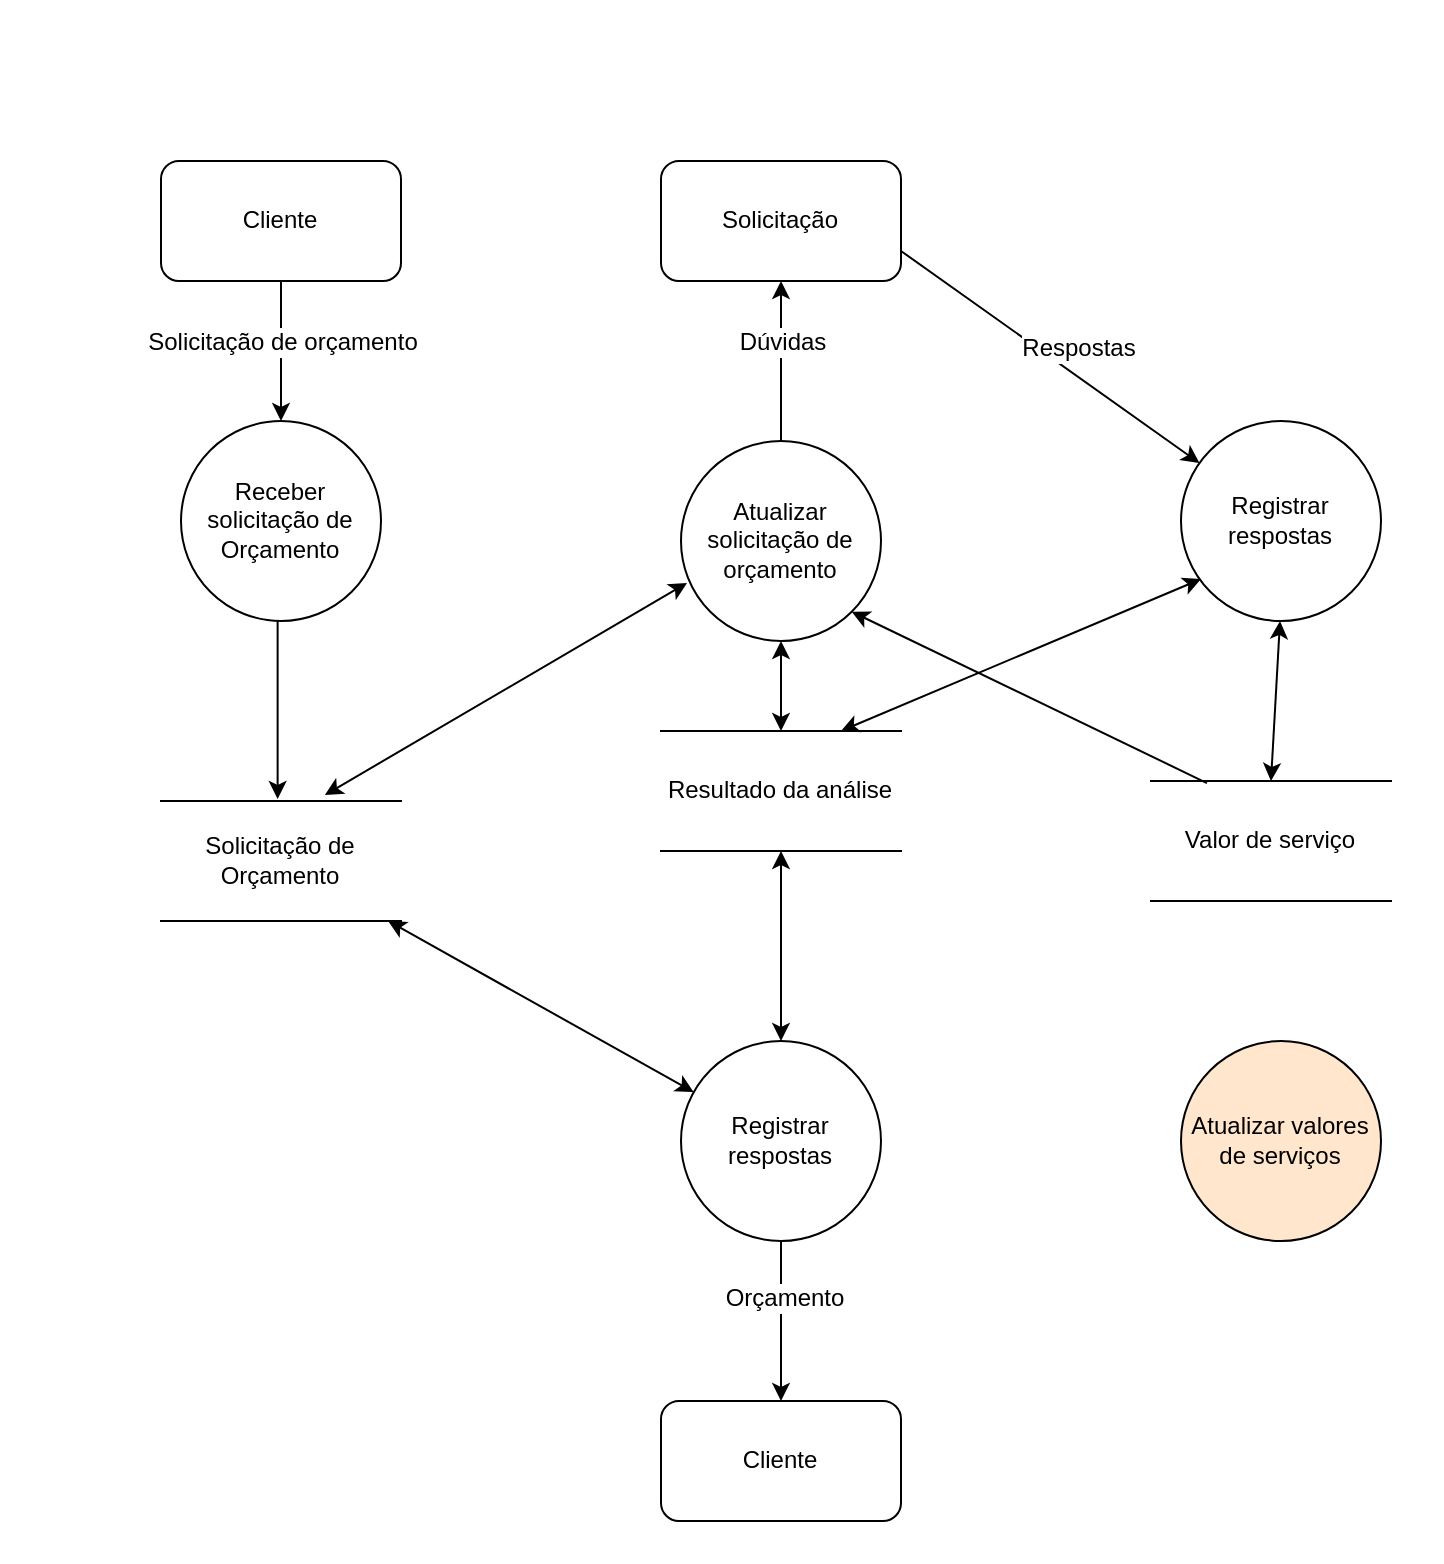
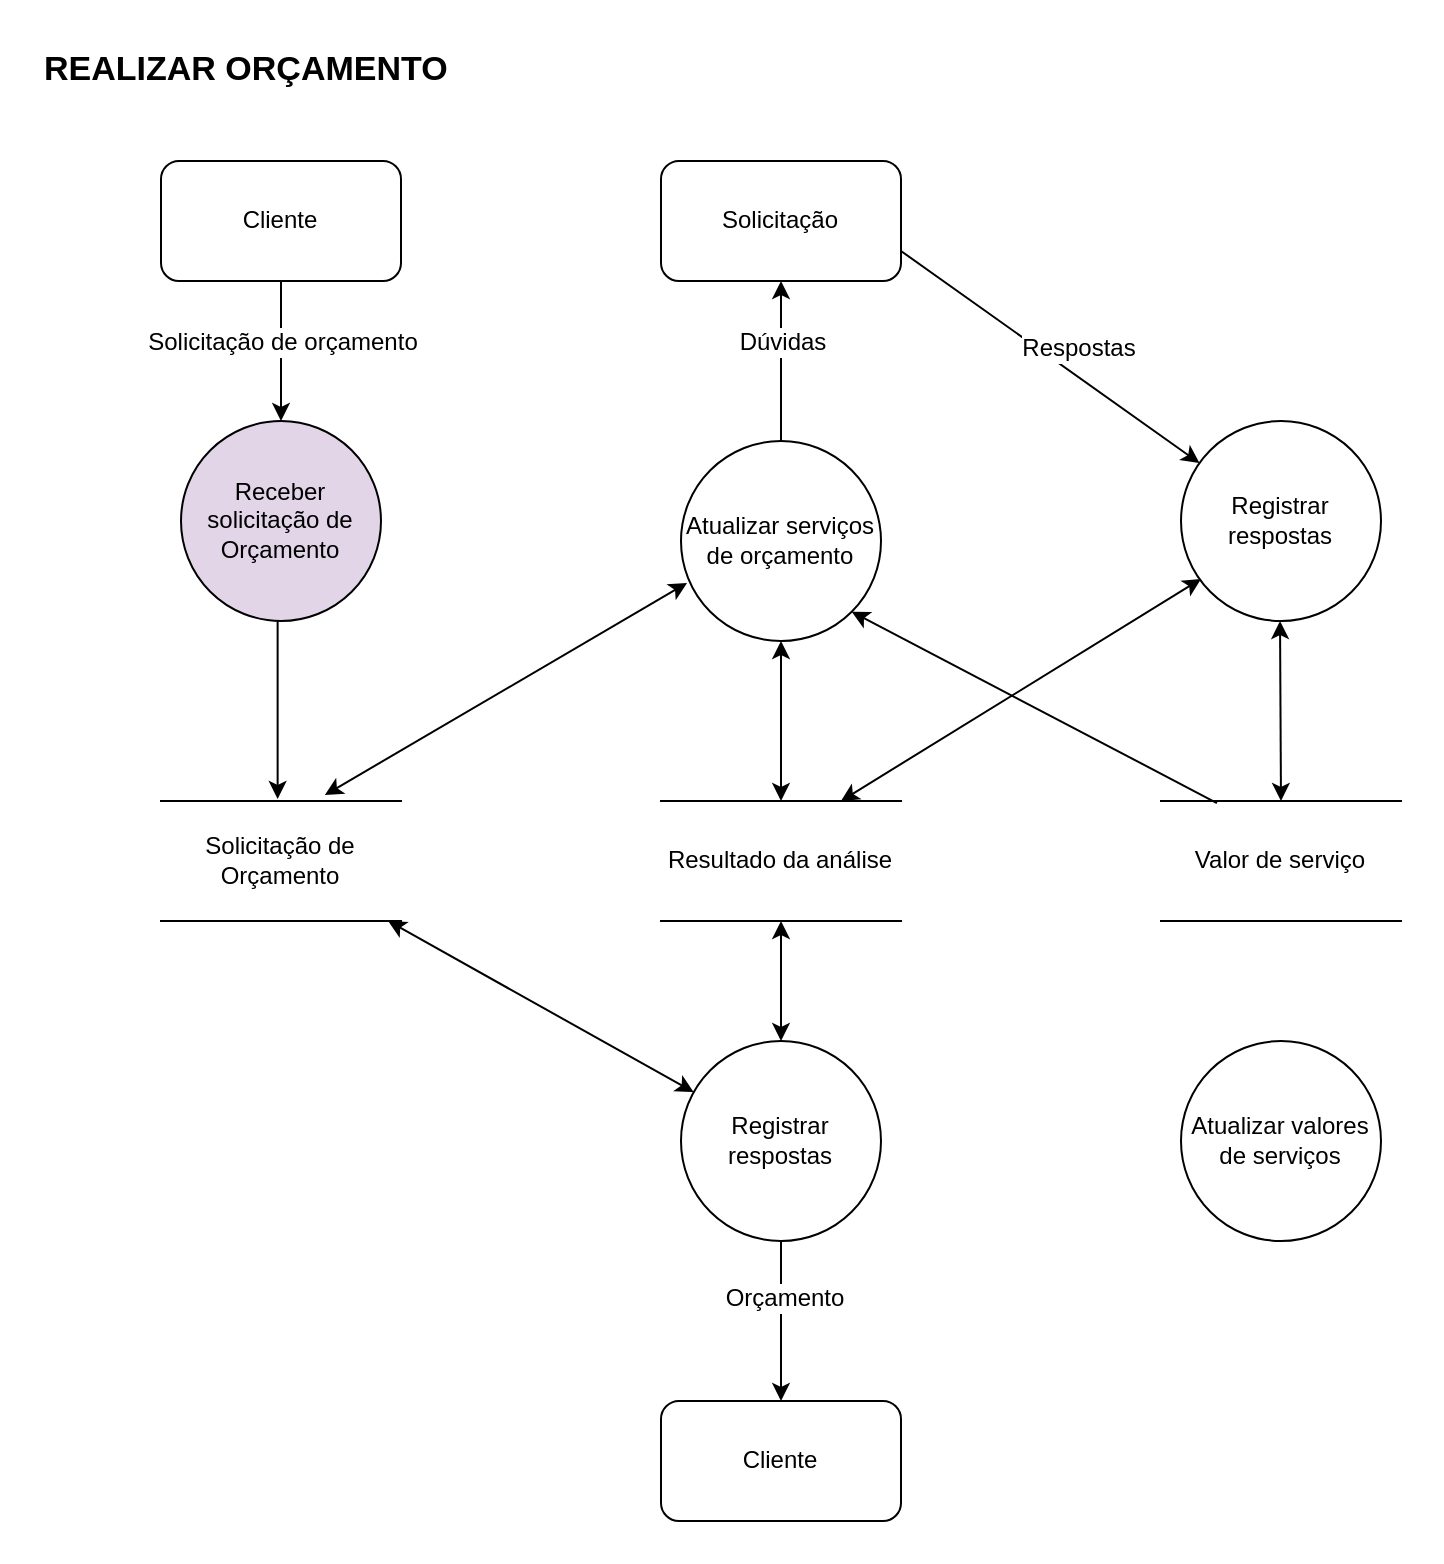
none -> (321, 71)
(281, 521) -> (281, 521)
(781, 541) -> (781, 541)
(781, 791) -> (781, 861)
(1271, 841) -> (1281, 861)
(1281, 1141) -> (1281, 1141)
